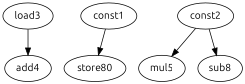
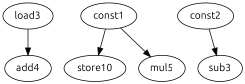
(186, 39) -> (133, 40)
(95, 68) -> (95, 68)
(220, 68) -> (220, 68)
